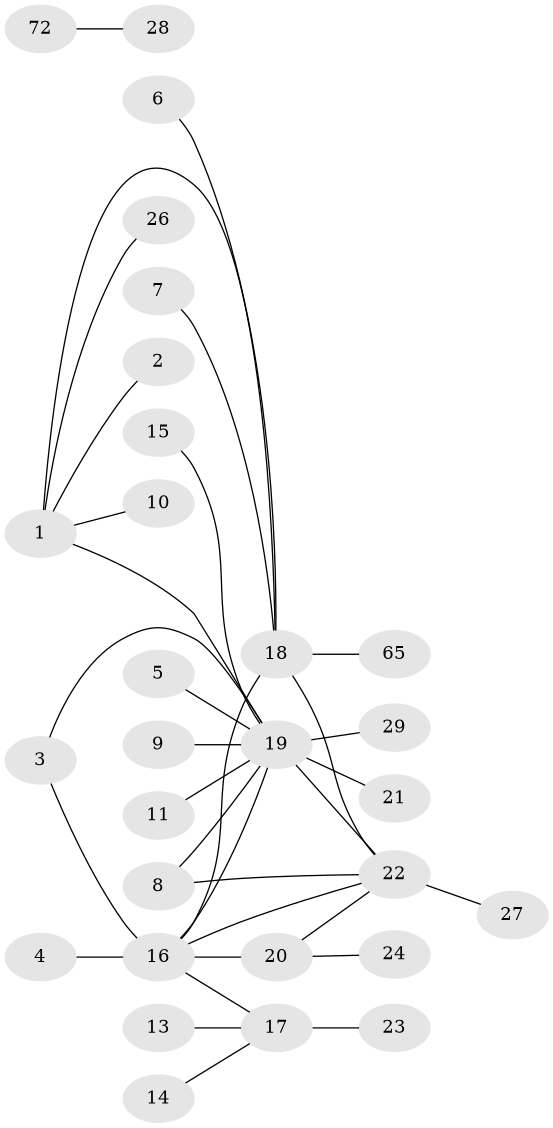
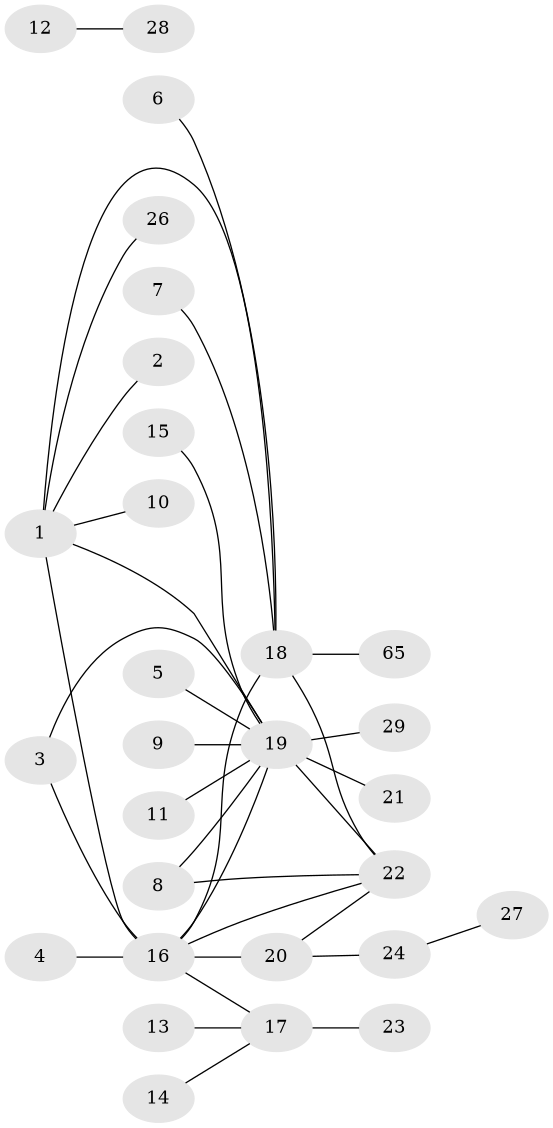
(41, 29) -> (41, 29)
none -> (82, 751)
(454, 895) -> (454, 935)
